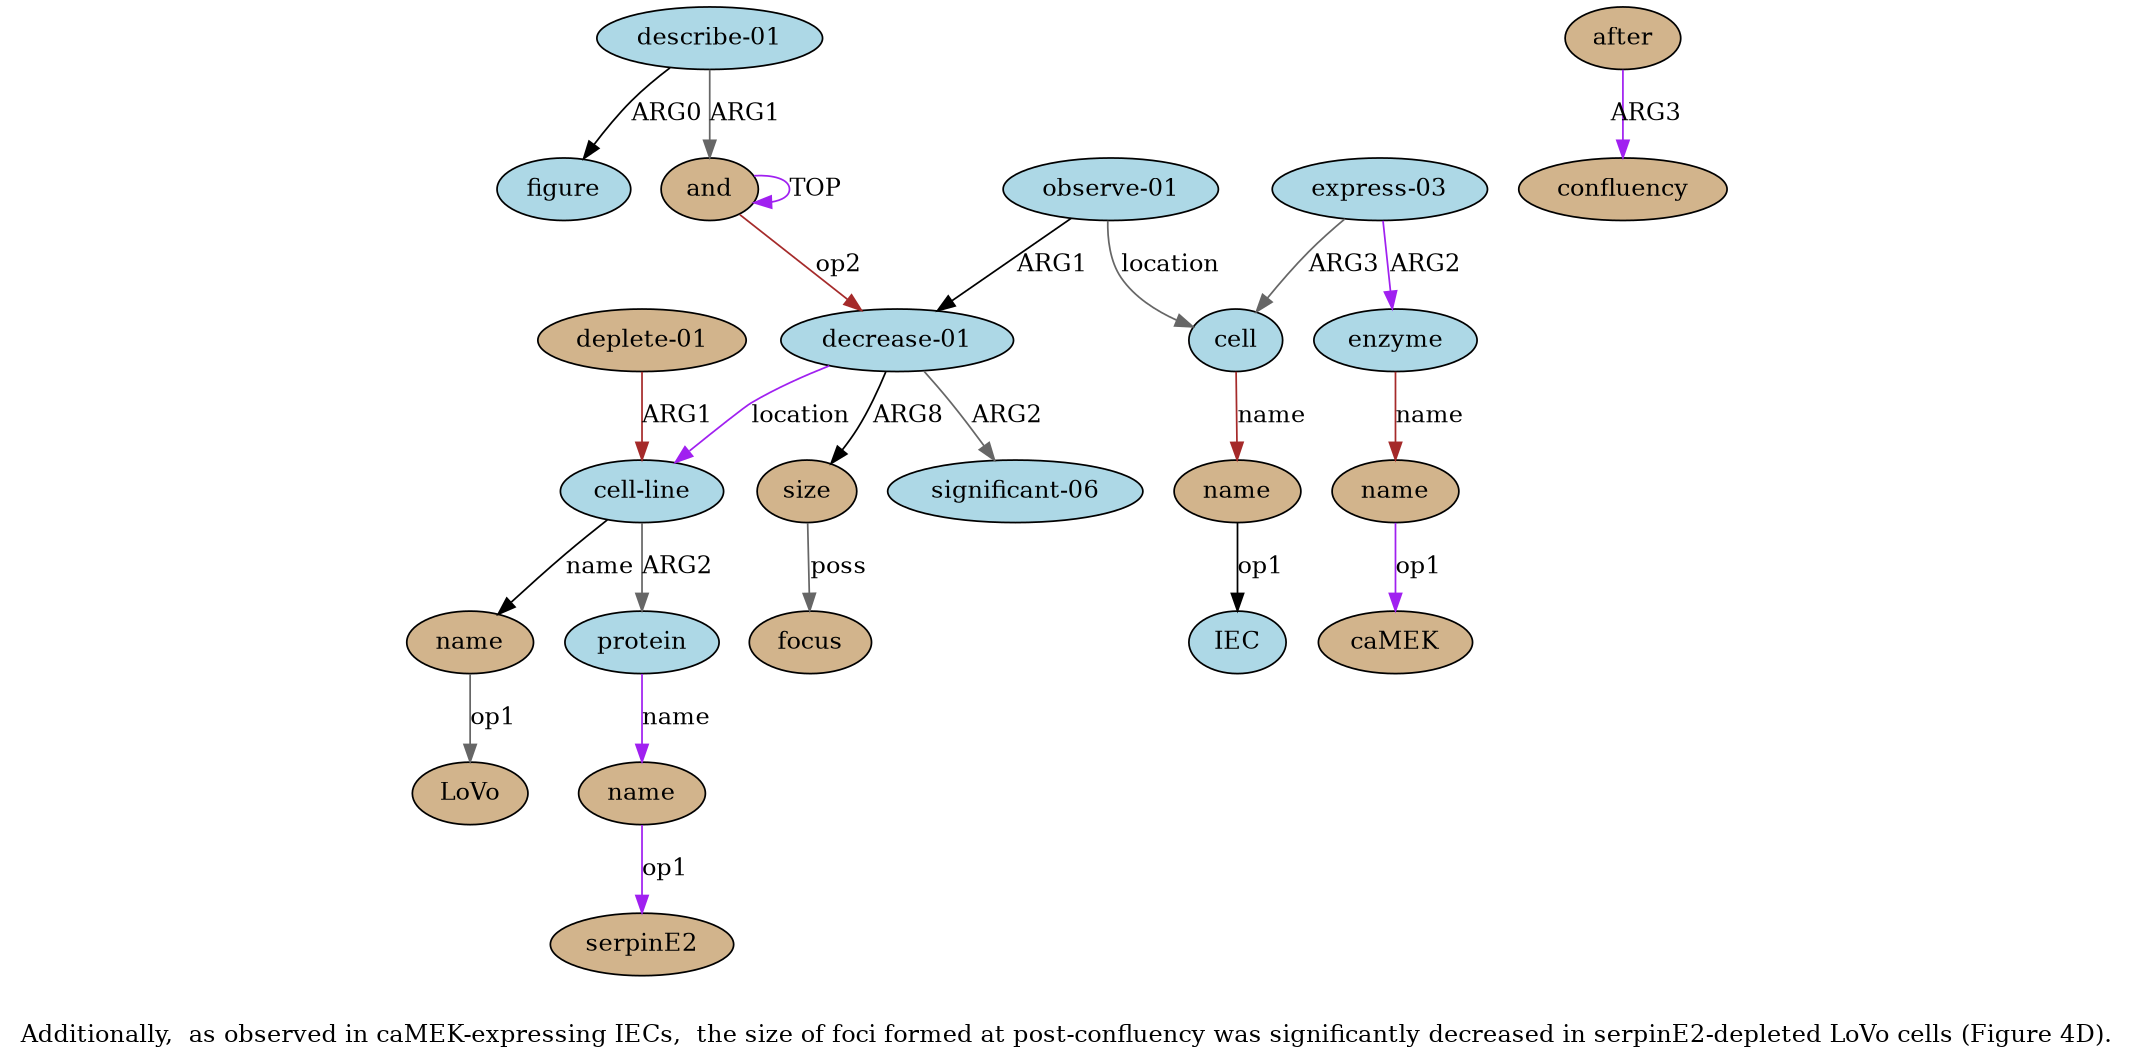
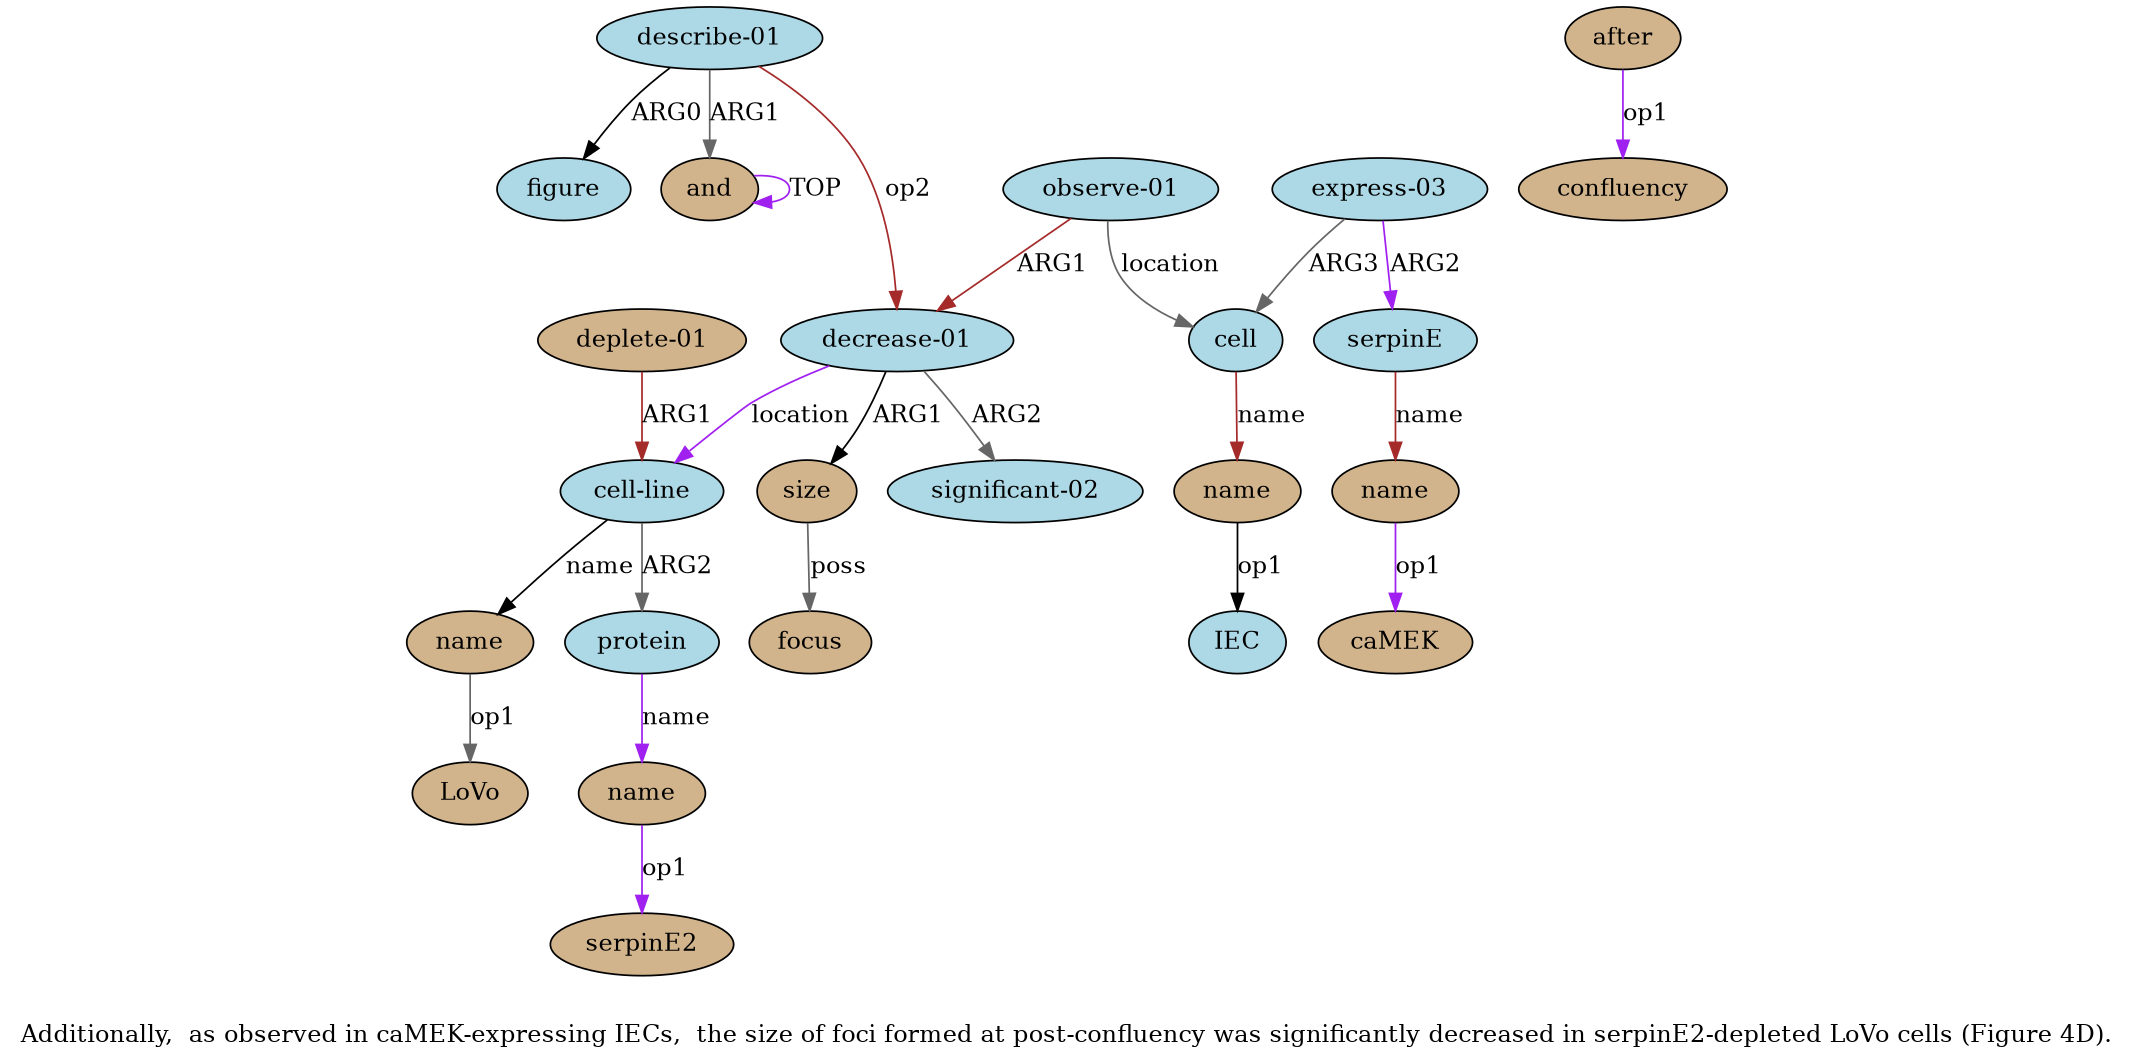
(1646, 114) -> (1646, 114)
(794, 257) -> (860, 159)
(1012, 260) -> (1012, 260)
(1395, 340) -> (1395, 340)
(909, 416) -> (909, 416)
(1015, 491) -> (1015, 491)
